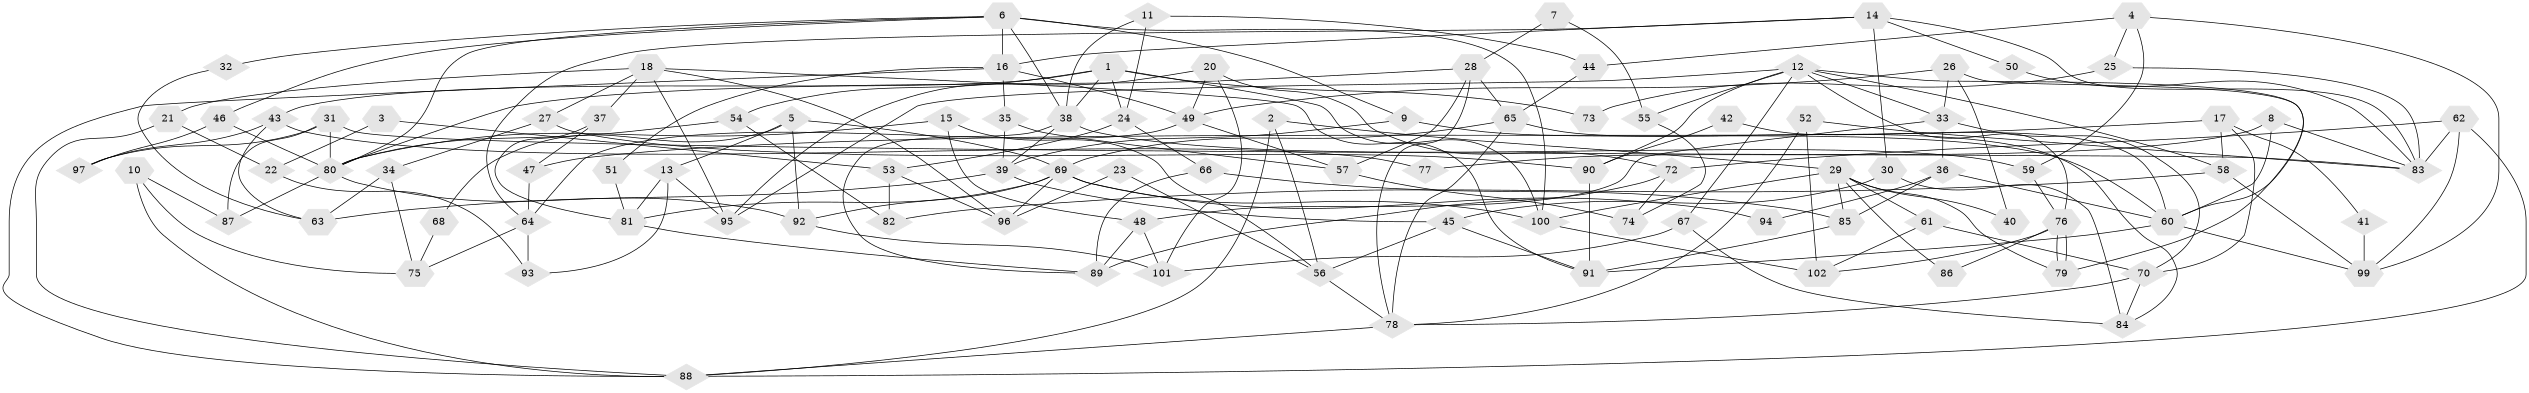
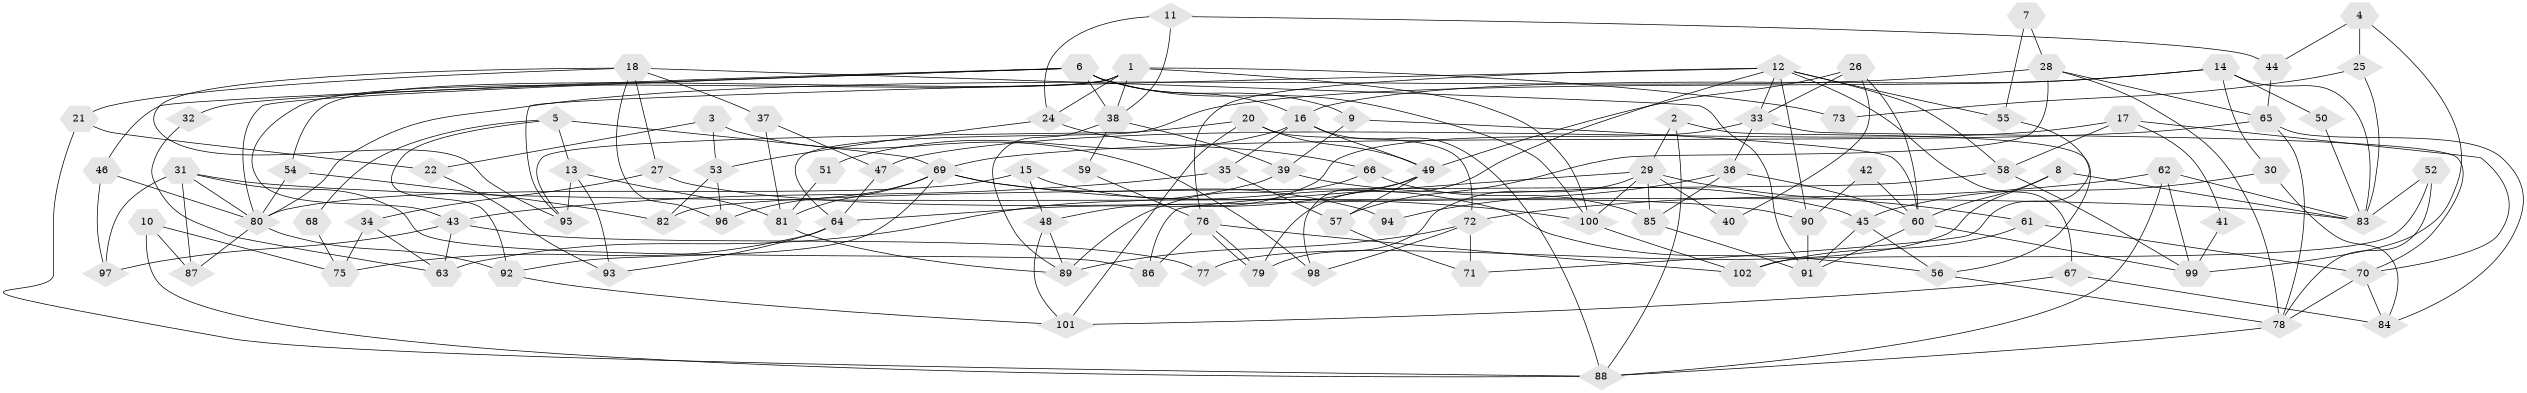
(2117, 112) -> none
(1004, 145) -> (839, 195)
(1120, 171) -> none
(1629, 222) -> (1470, 274)
none -> (514, 247)
none -> (1314, 274)
